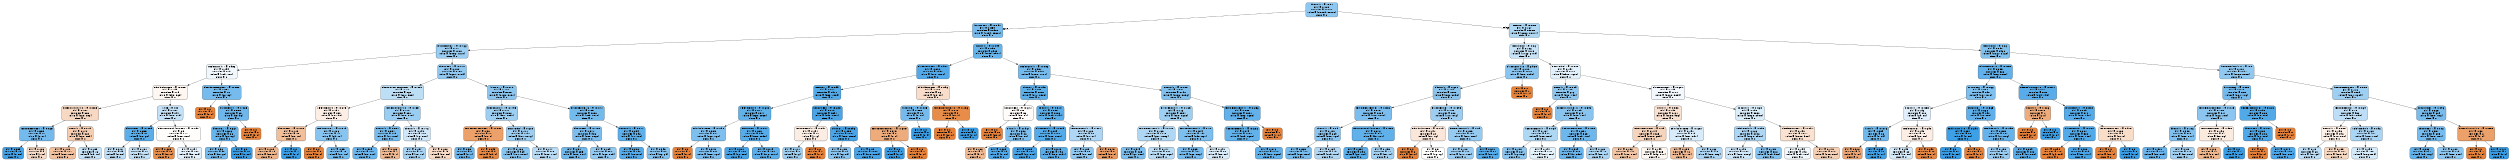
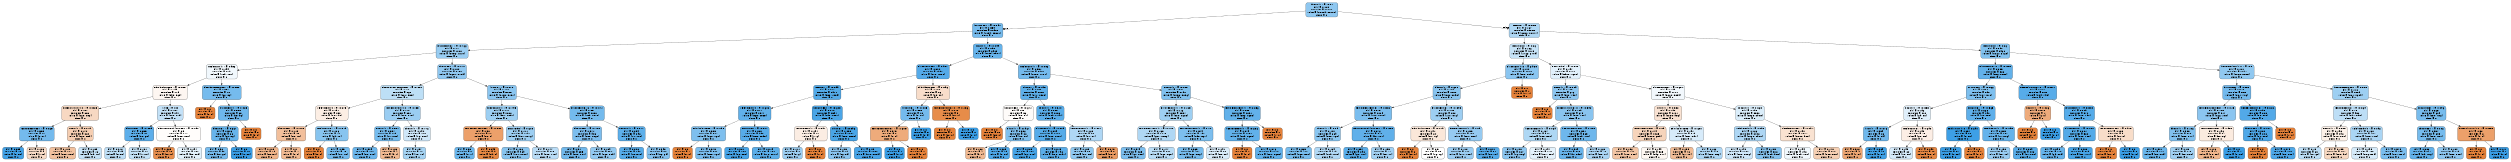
(291, 153) -> (291, 153)
(440, 153) -> none
none -> (1242, 153)
(2053, 153) -> (2053, 153)
none -> (2394, 153)
